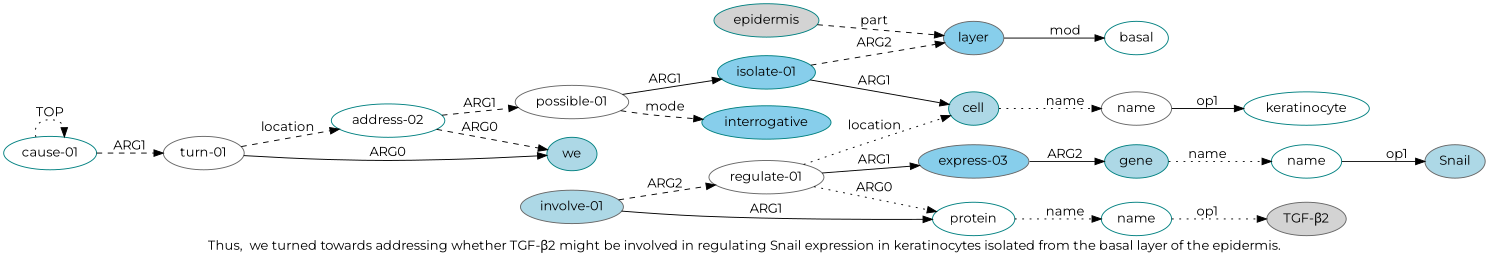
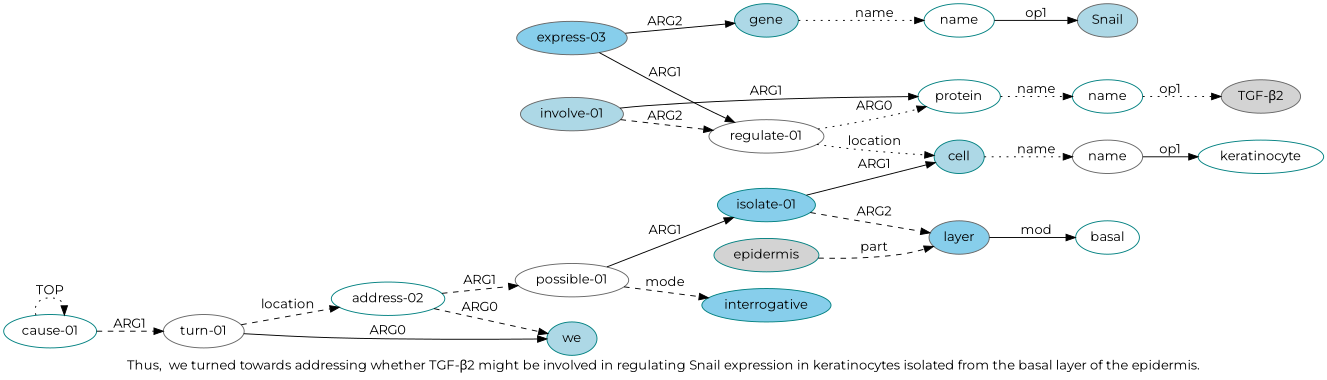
(866, 170) -> (662, 86)
